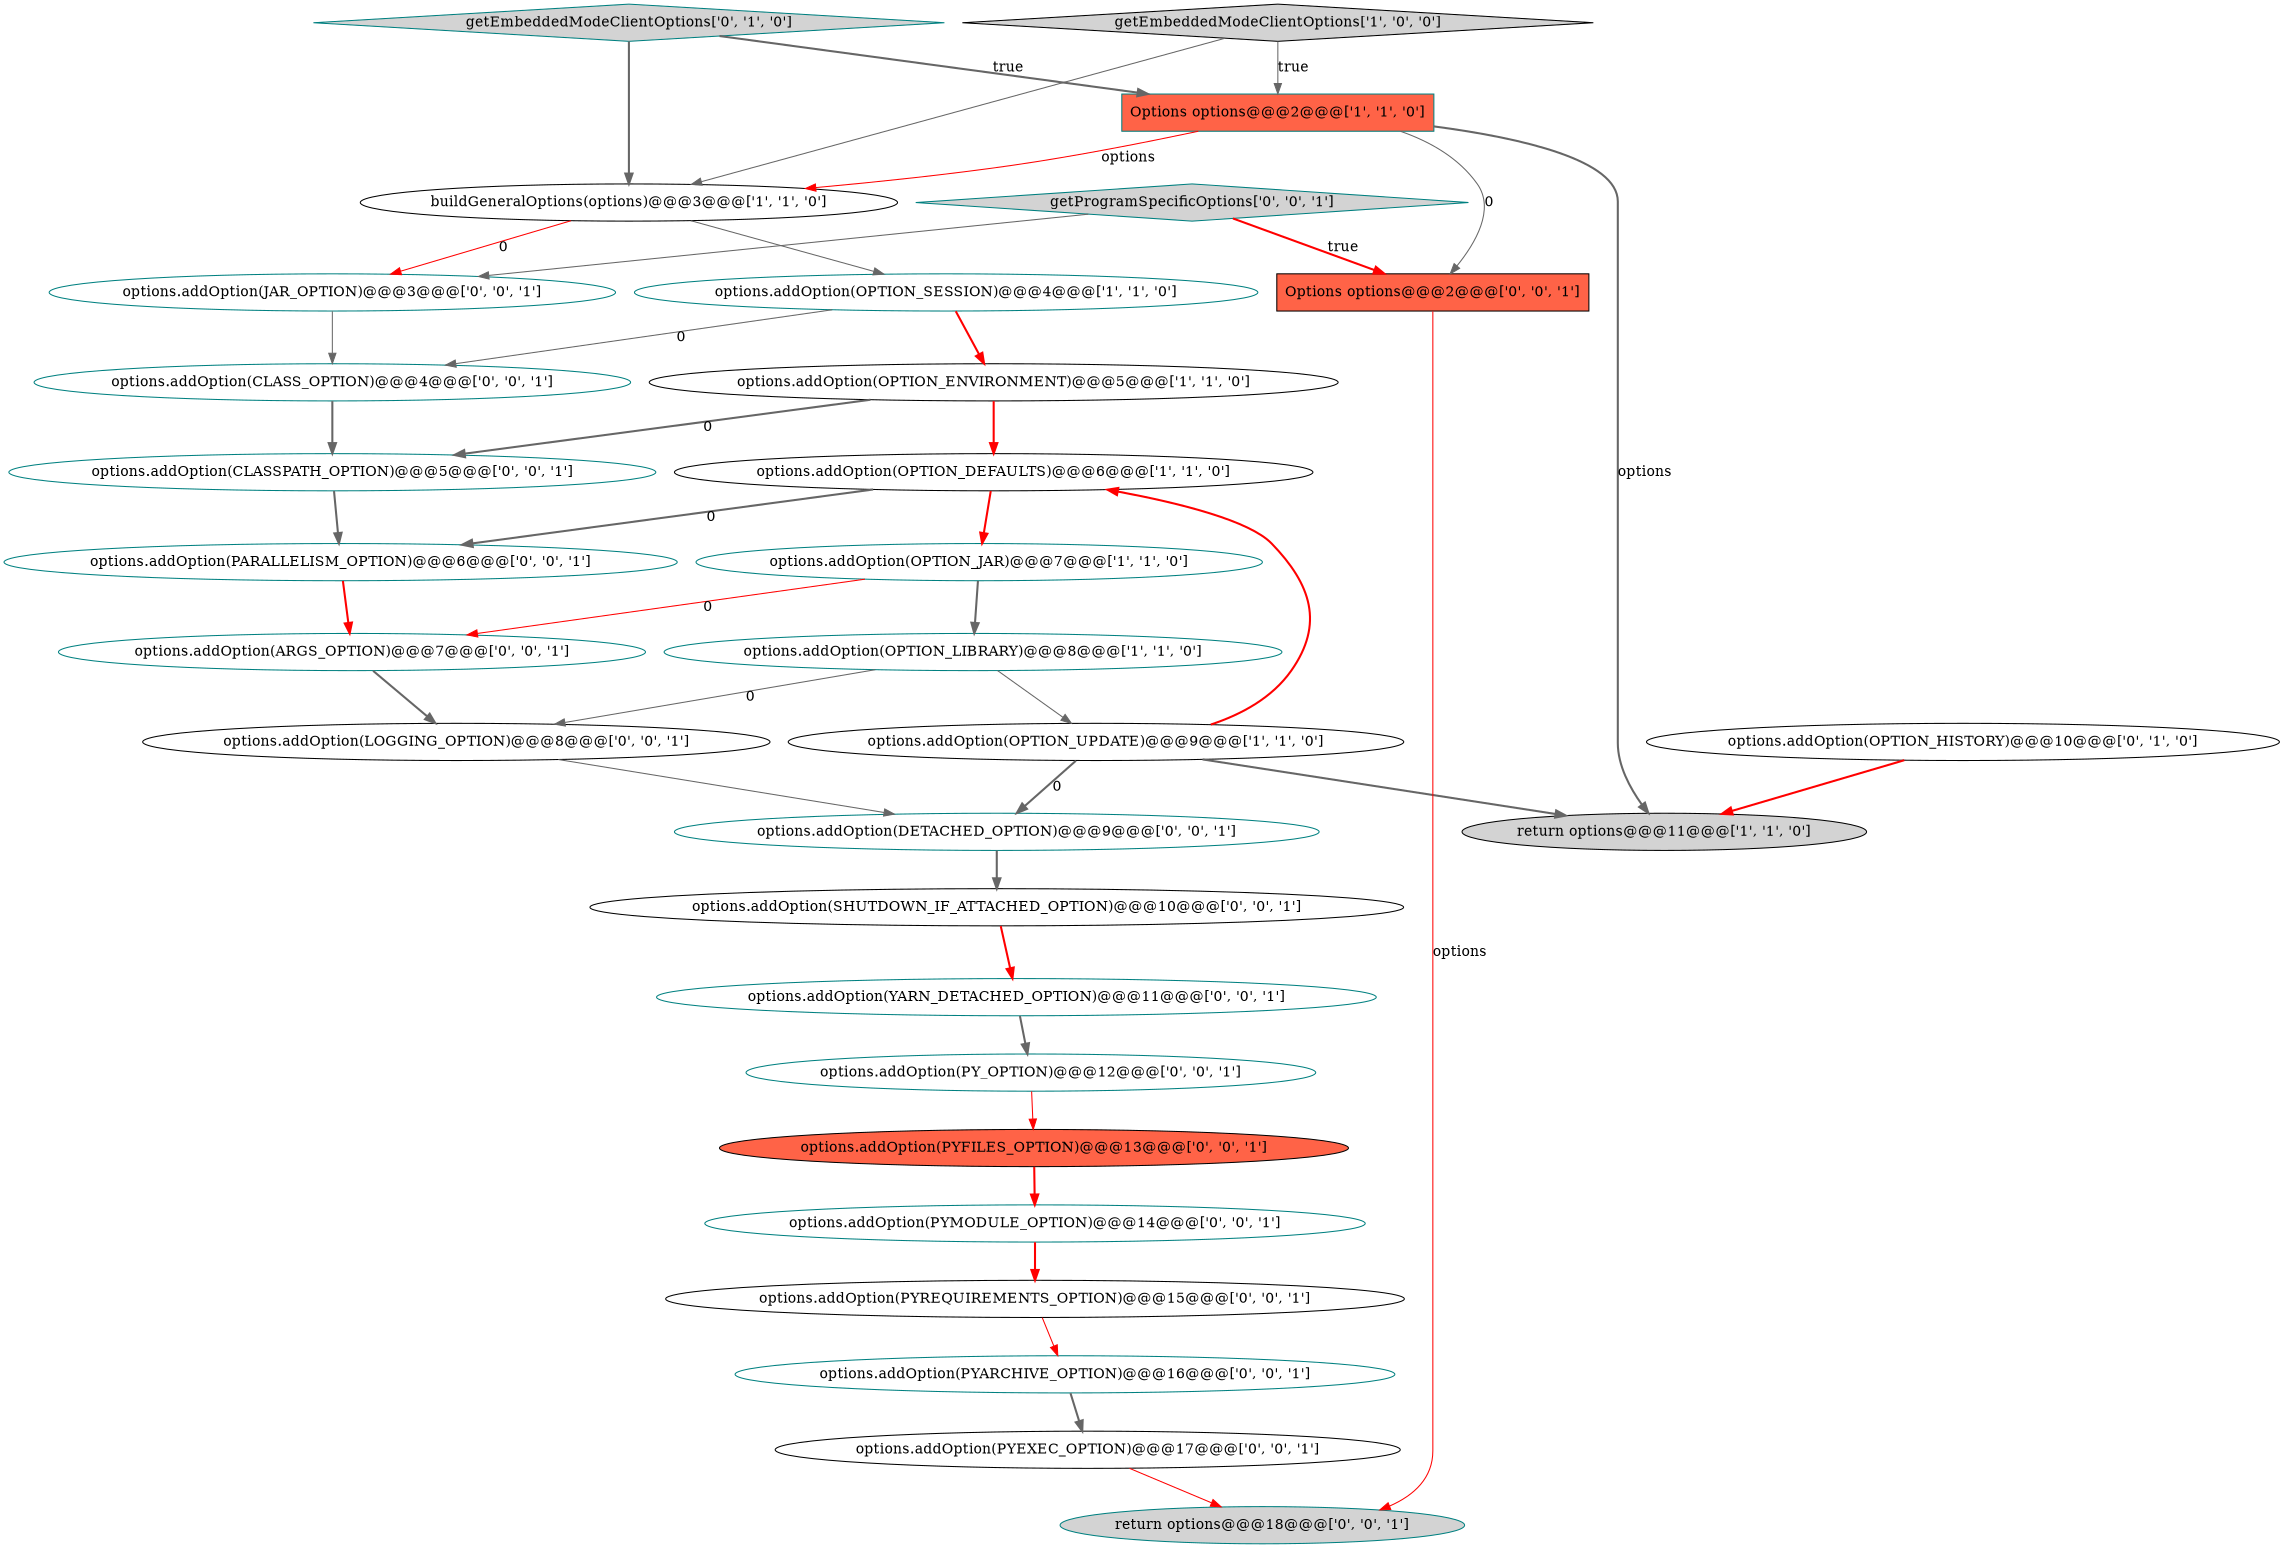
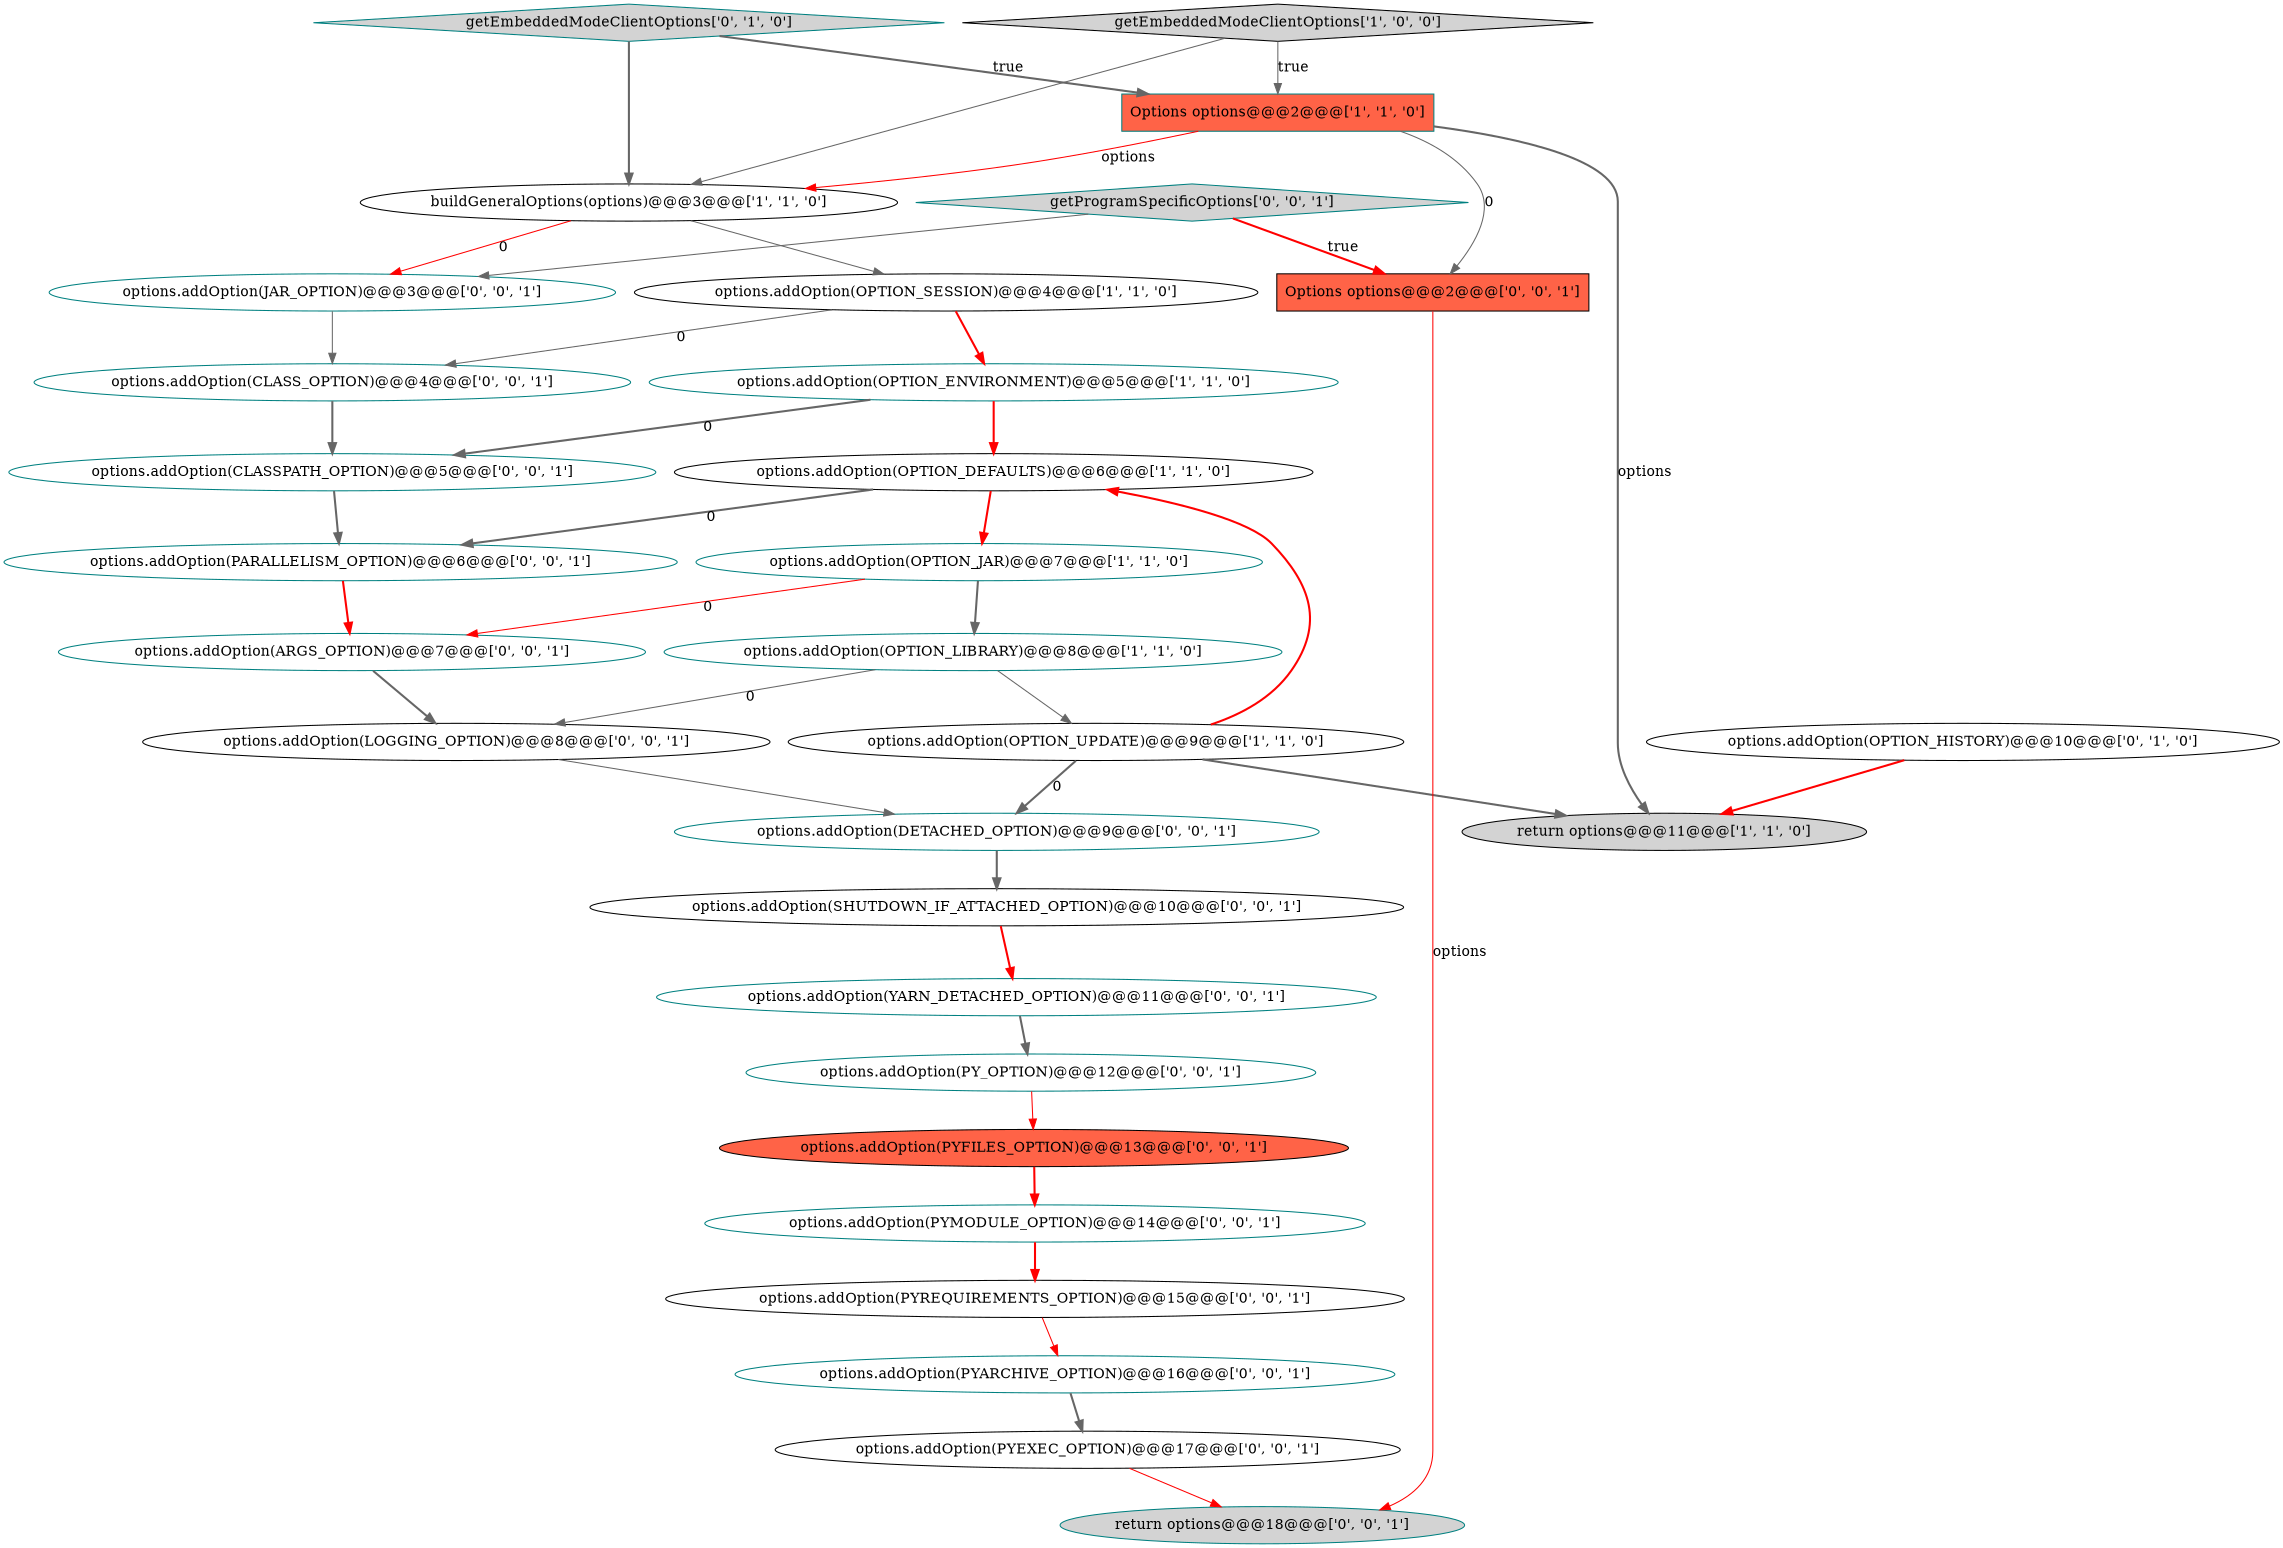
(946, 292) -> (946, 292)
(994, 382) -> (994, 382)
